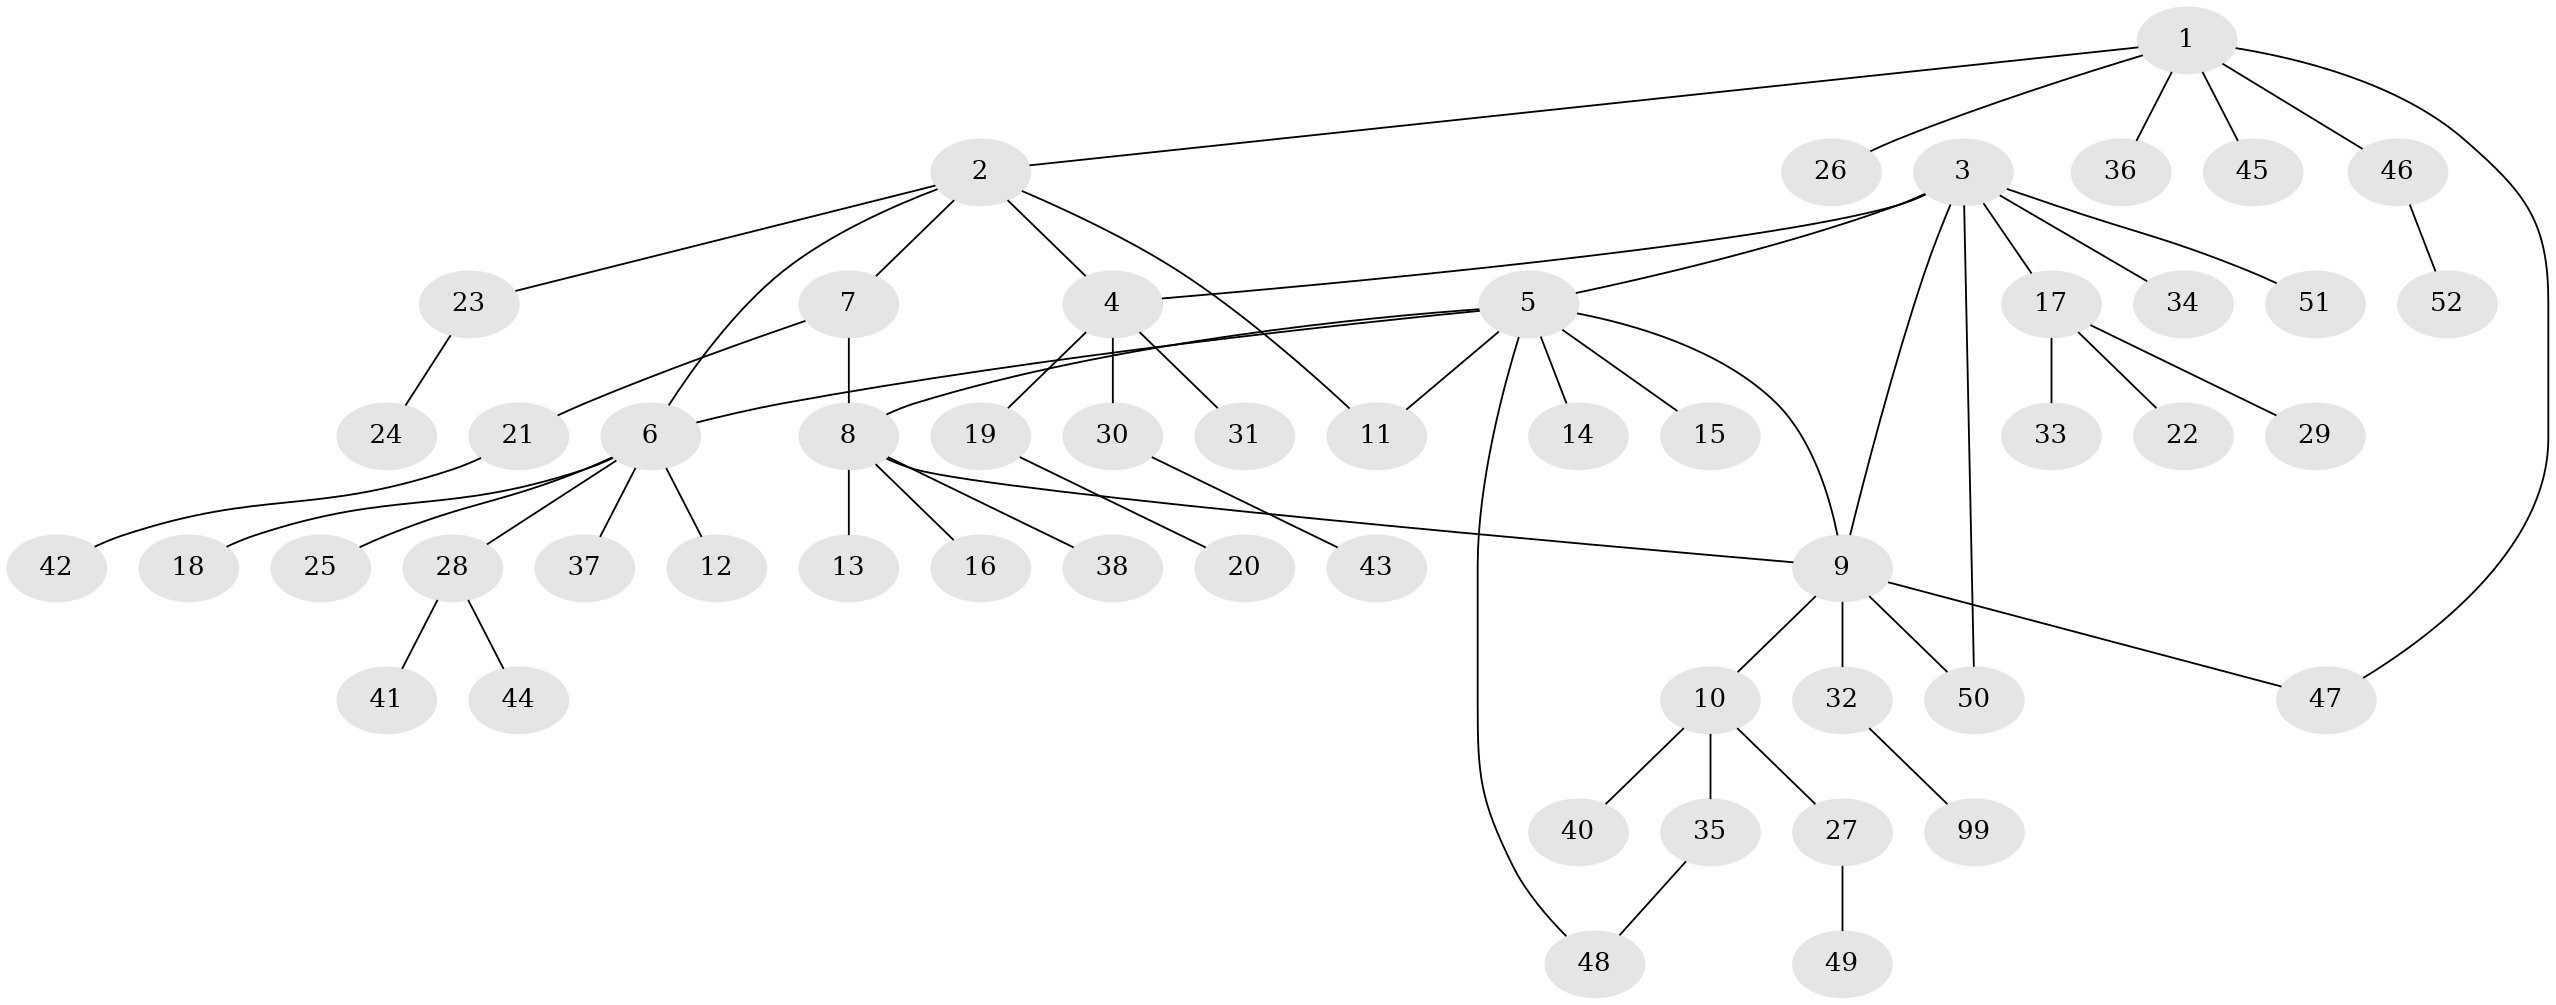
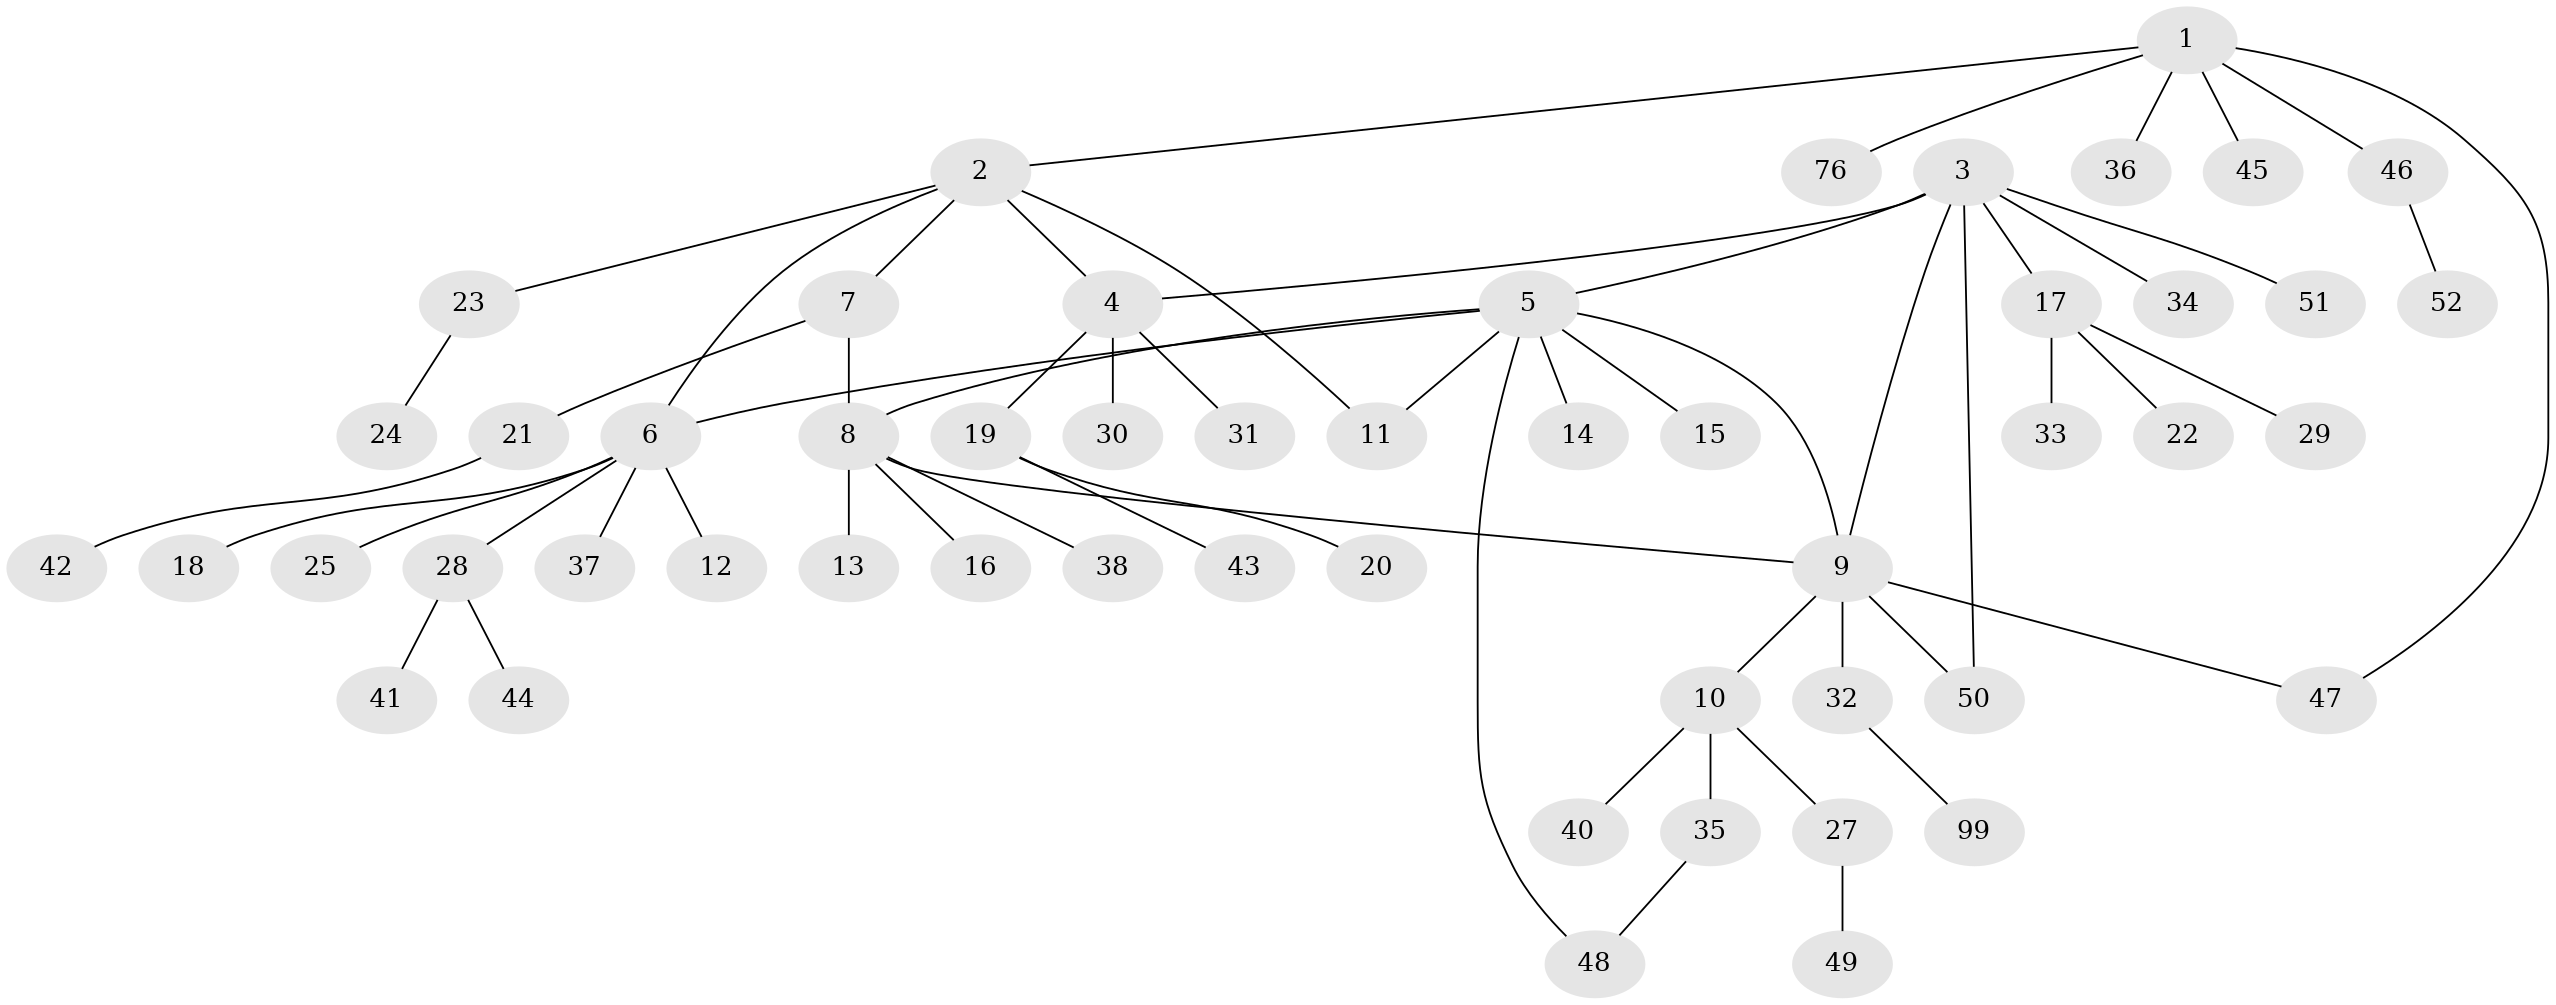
(1832, 172) -> (1832, 172)
(1235, 498) -> (1131, 511)
